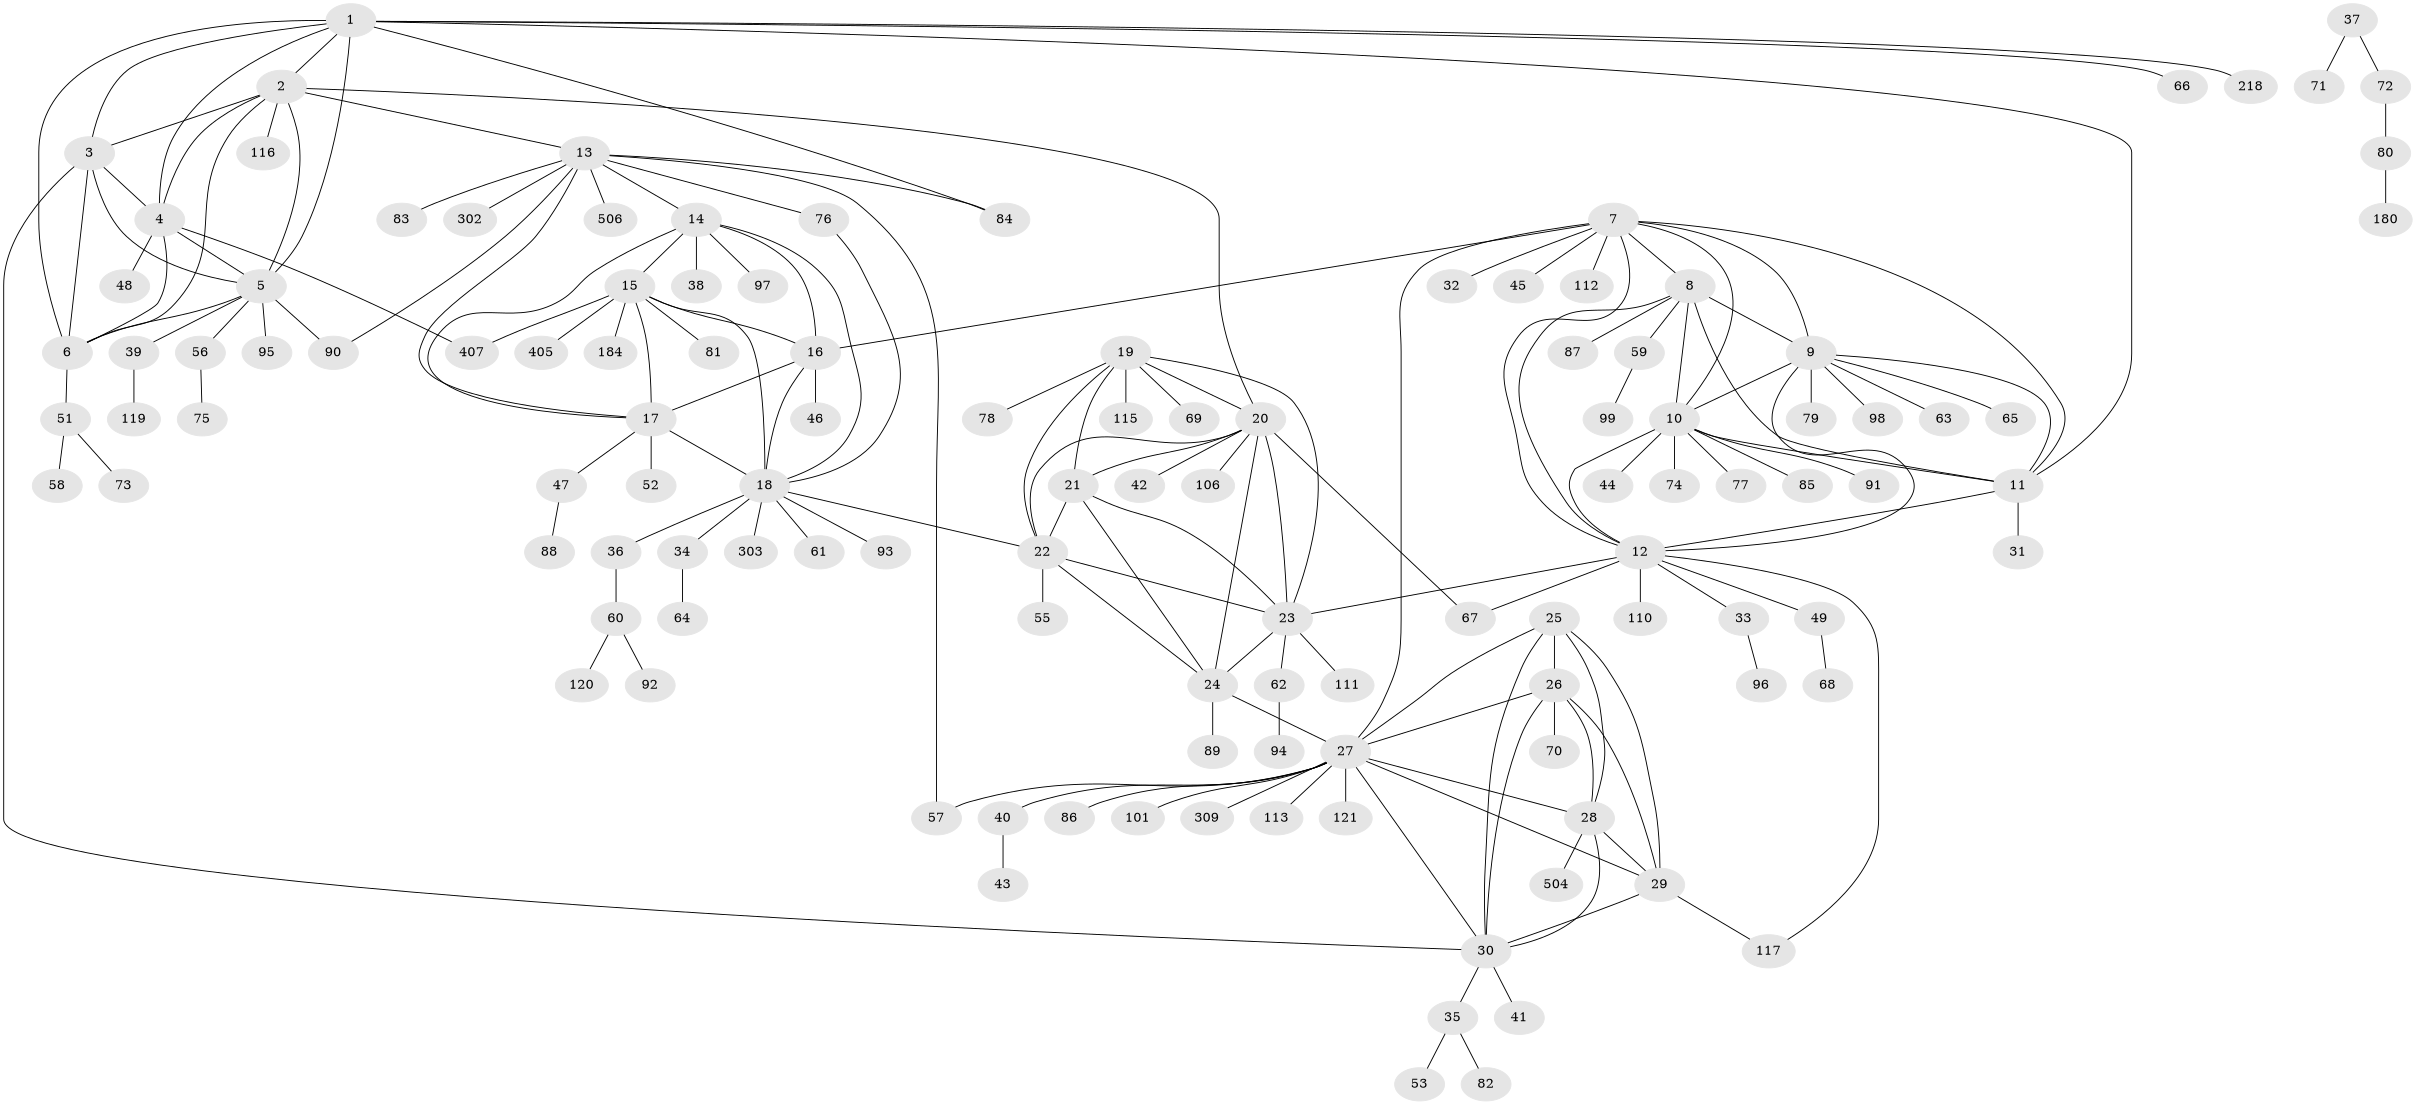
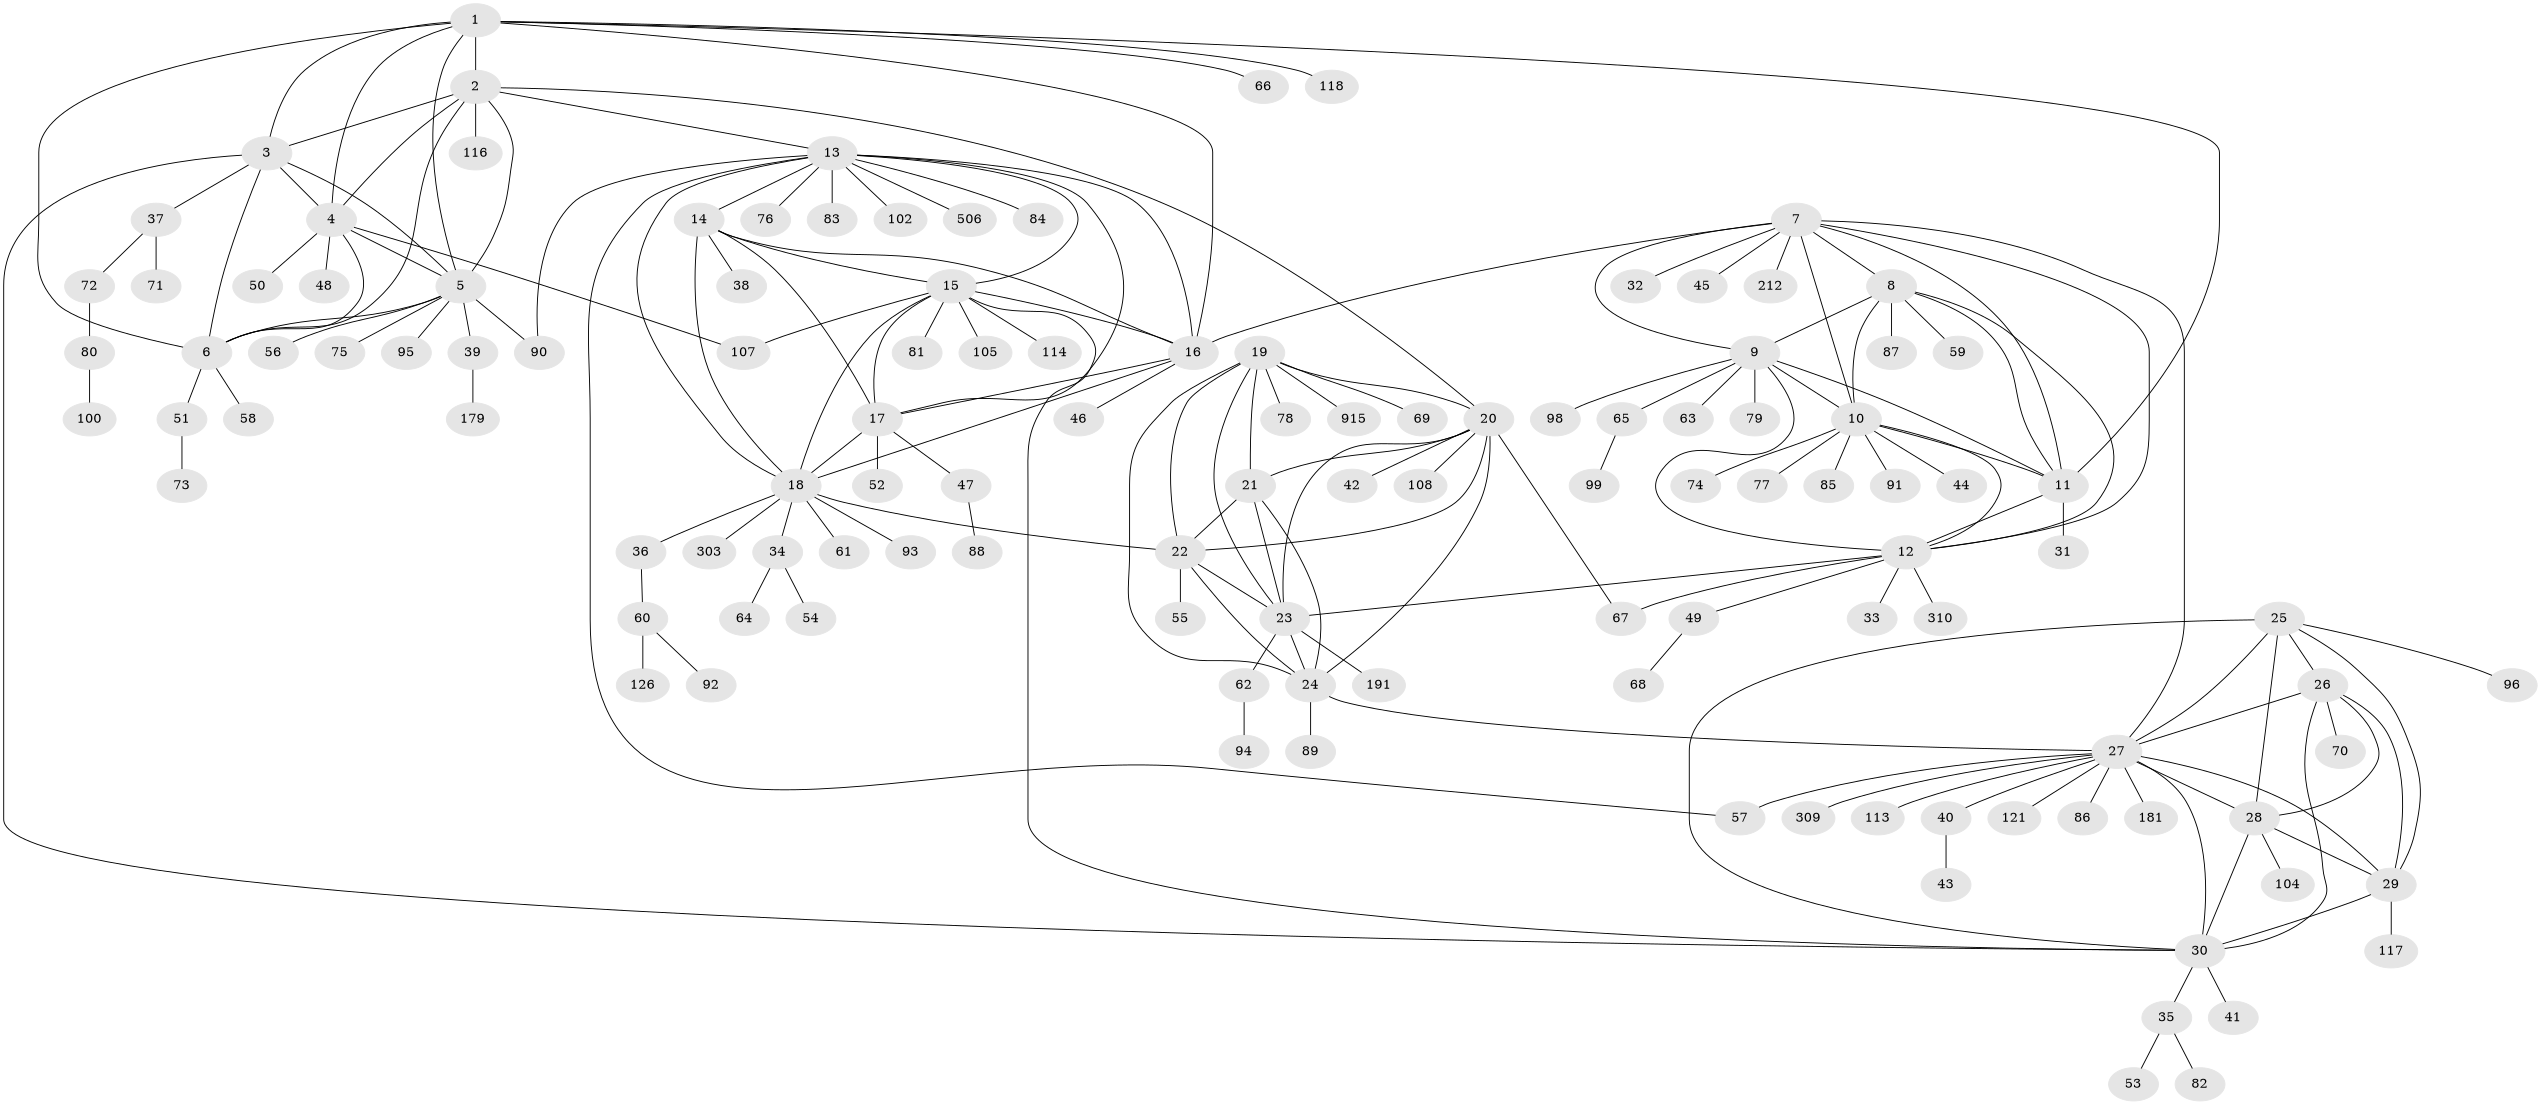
(2251, 87) -> (1332, 87)
(697, 116) -> (957, 71)
none -> (1072, 179)
none -> (212, 187)
none -> (1047, 188)
(470, 220) -> (901, 220)
(2386, 220) -> (90, 419)
none -> (258, 286)
(763, 286) -> none
(1587, 286) -> (1771, 286)
(472, 353) -> (744, 353)
(541, 353) -> (985, 353)
(611, 353) -> (1055, 353)
(900, 381) -> (638, 287)
(201, 386) -> (400, 320)
(1624, 386) -> (1608, 453)
(134, 419) -> (473, 419)
(1126, 419) -> (1354, 419)
(61, 452) -> (228, 386)
(1208, 486) -> (1421, 486)
none -> (1130, 540)
none -> (811, 619)
(1640, 619) -> (1941, 619)
(1753, 652) -> (2399, 647)
(582, 685) -> (643, 685)
(1348, 685) -> (1379, 685)
(1879, 688) -> none
(1138, 818) -> (2151, 818)
(1556, 885) -> (2288, 885)
none -> (1270, 902)
